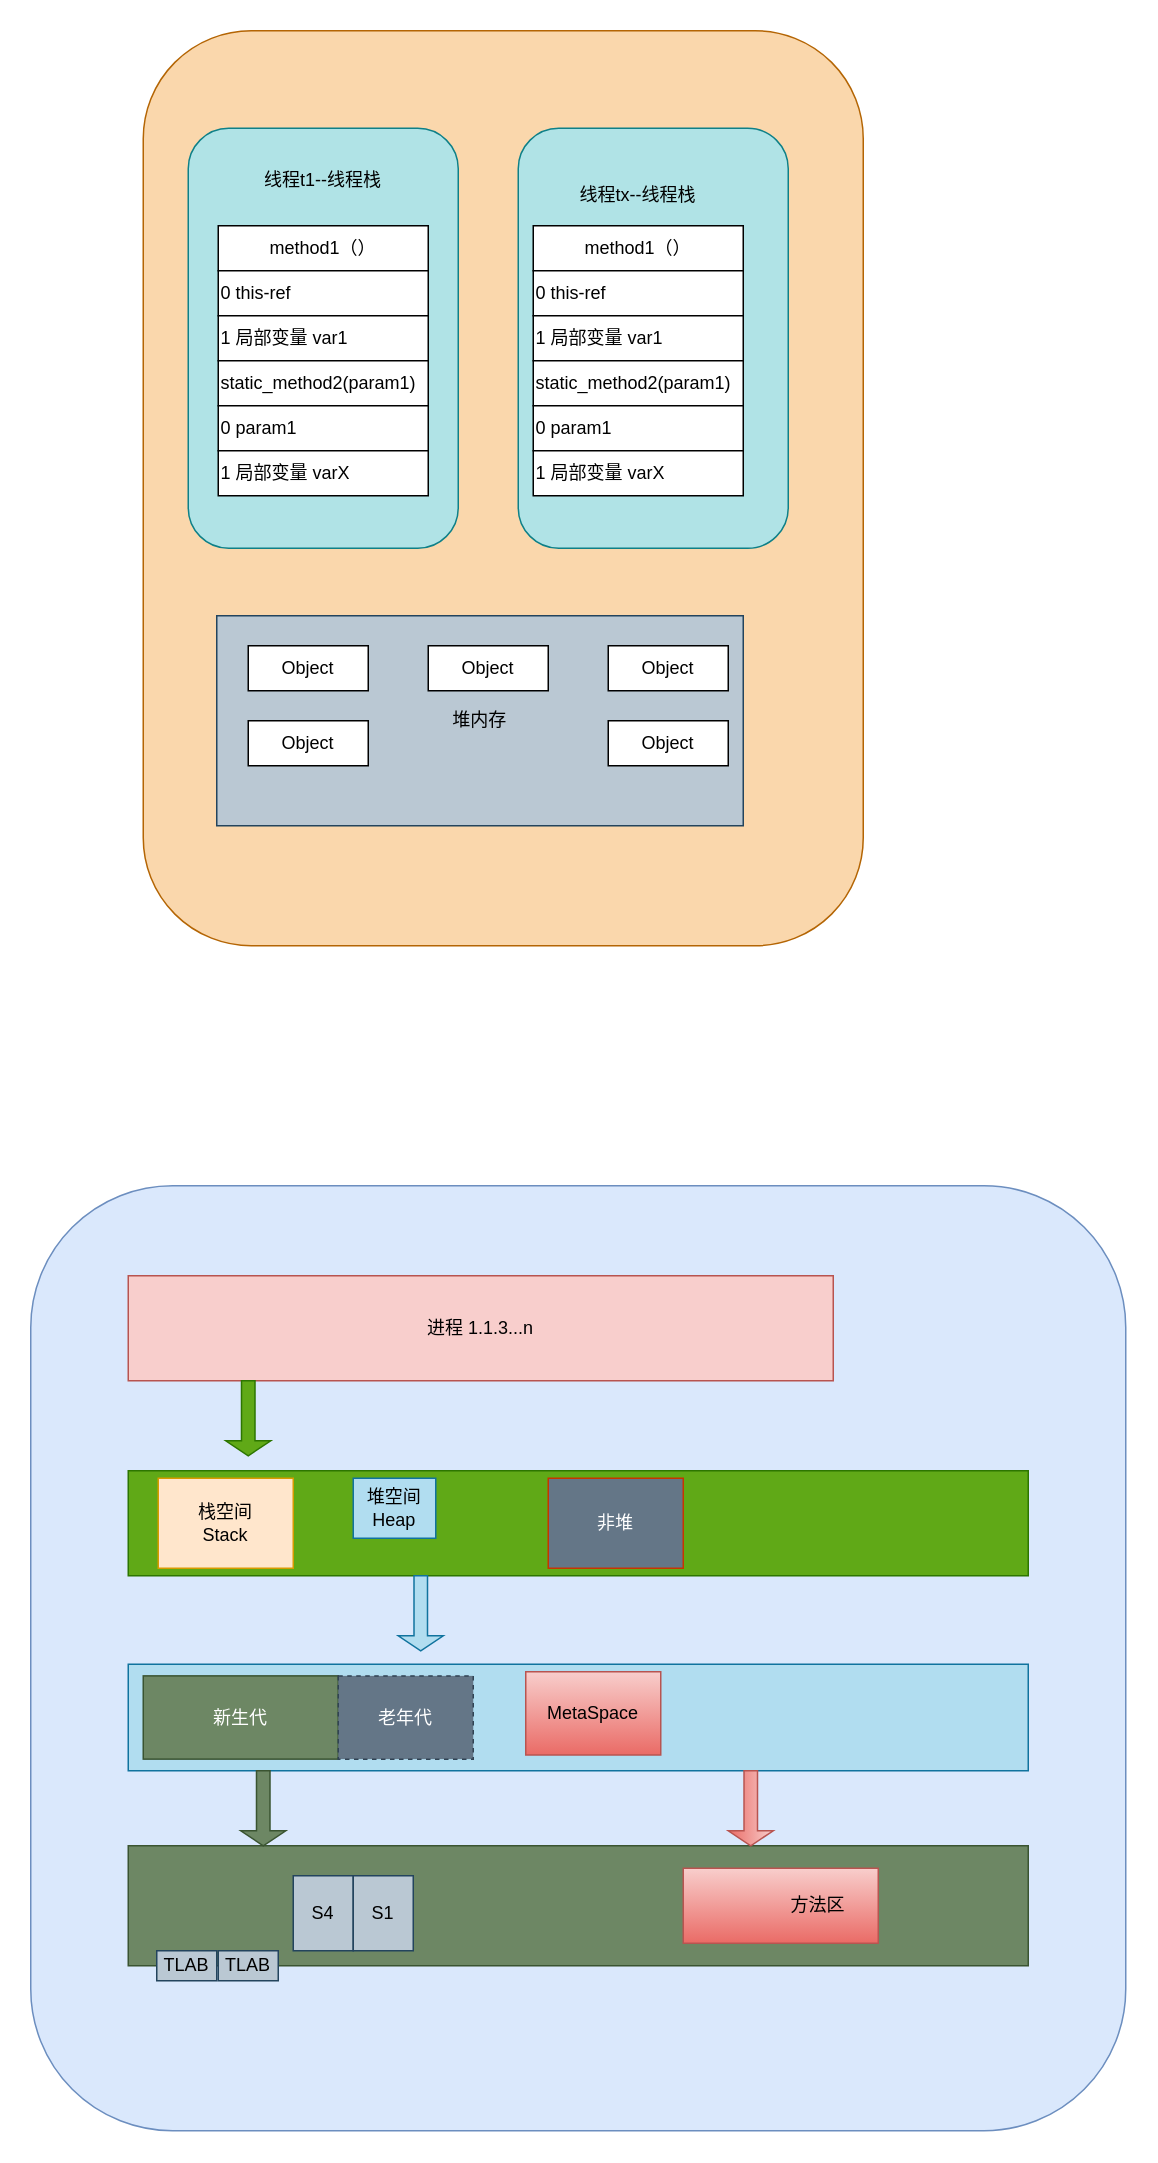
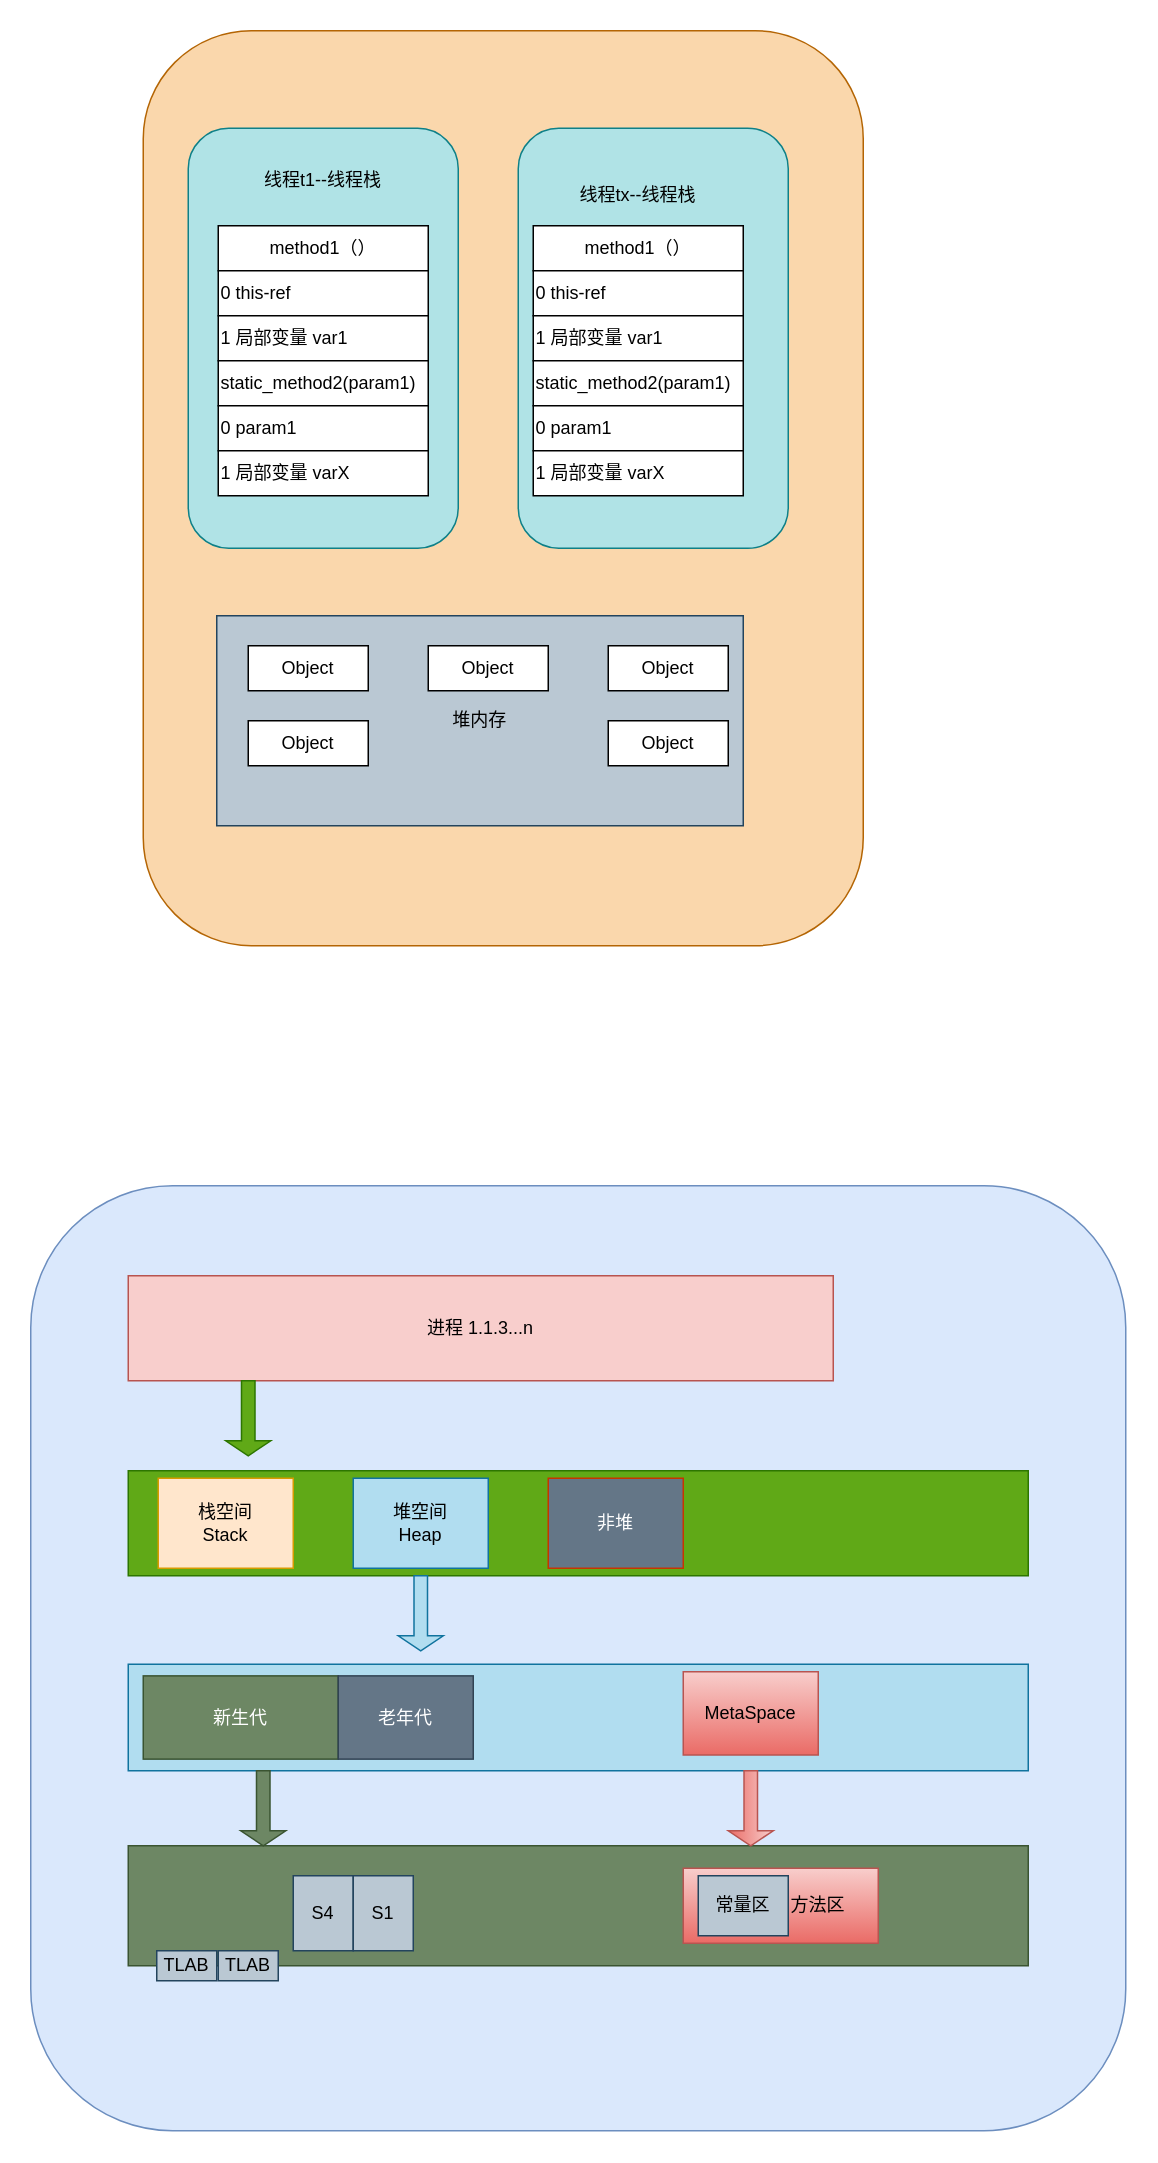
(395, 1508) -> (421, 1523)
(593, 1713) -> (751, 1713)
(406, 1718) -> (406, 1718)
none -> (743, 1906)
